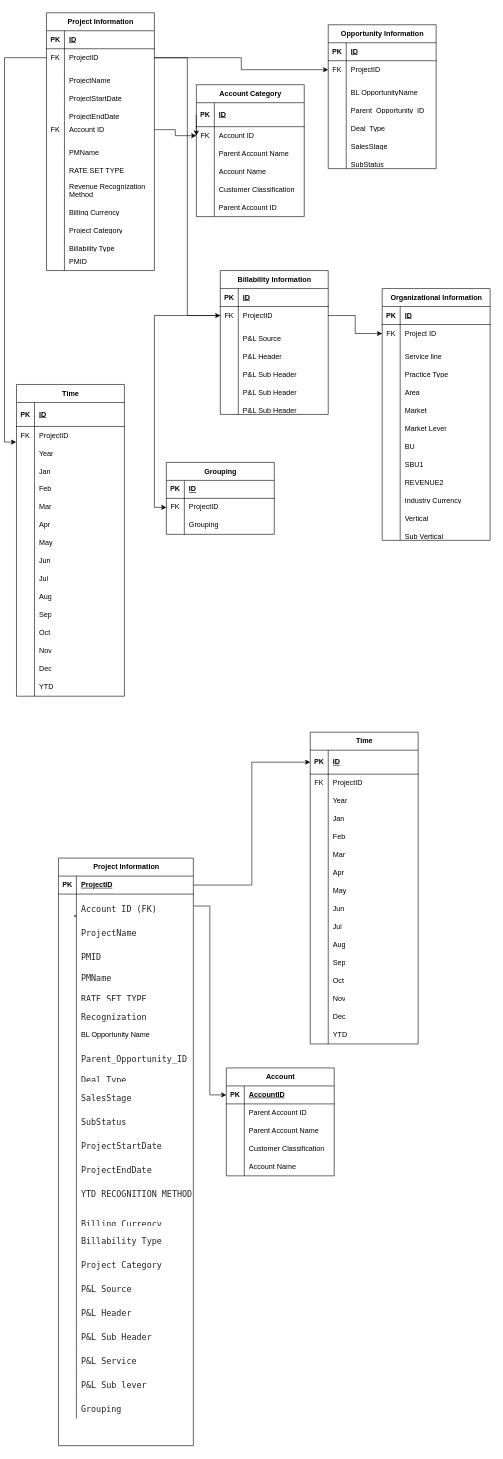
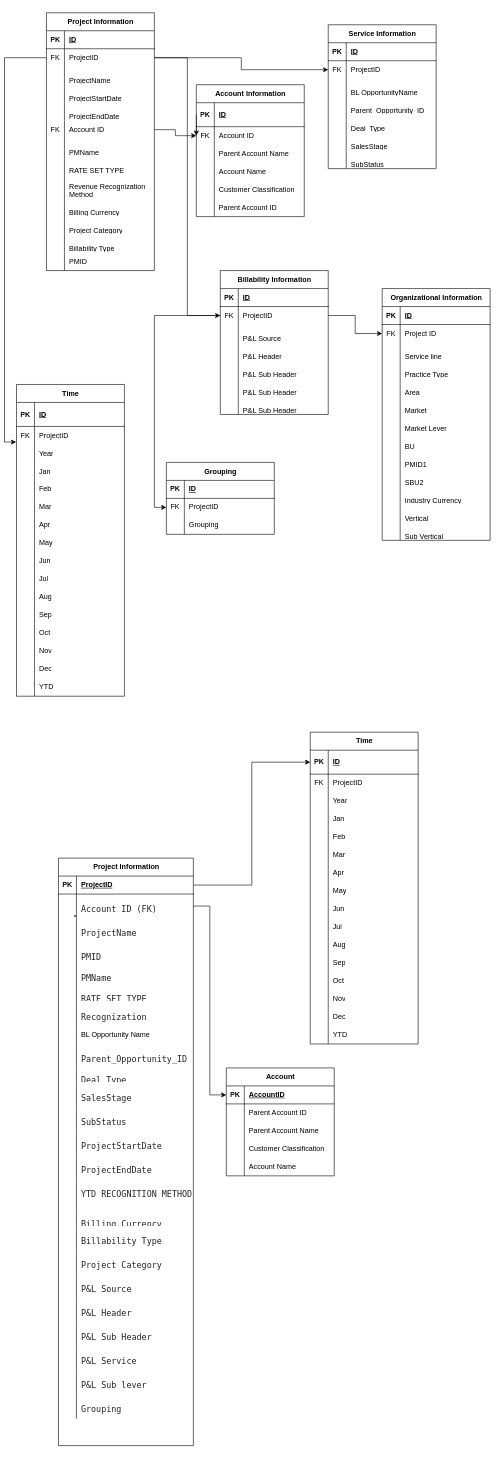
(383, 33) -> (383, 33)
(251, 93) -> (251, 93)
(413, 459) -> (415, 459)
(421, 477) -> (413, 477)
